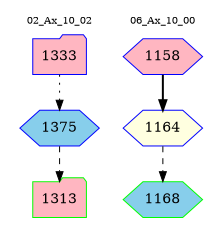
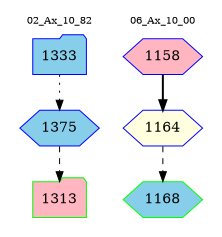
(60, 21) -> (60, 21)
(60, 57) -> (60, 57)
